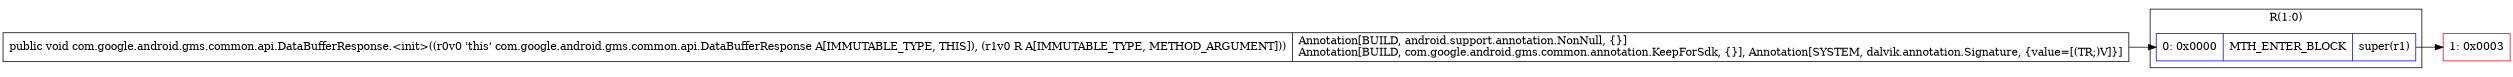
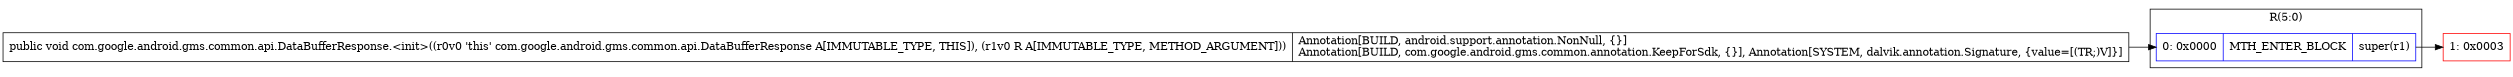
(2286, 18) -> (2286, 18)
